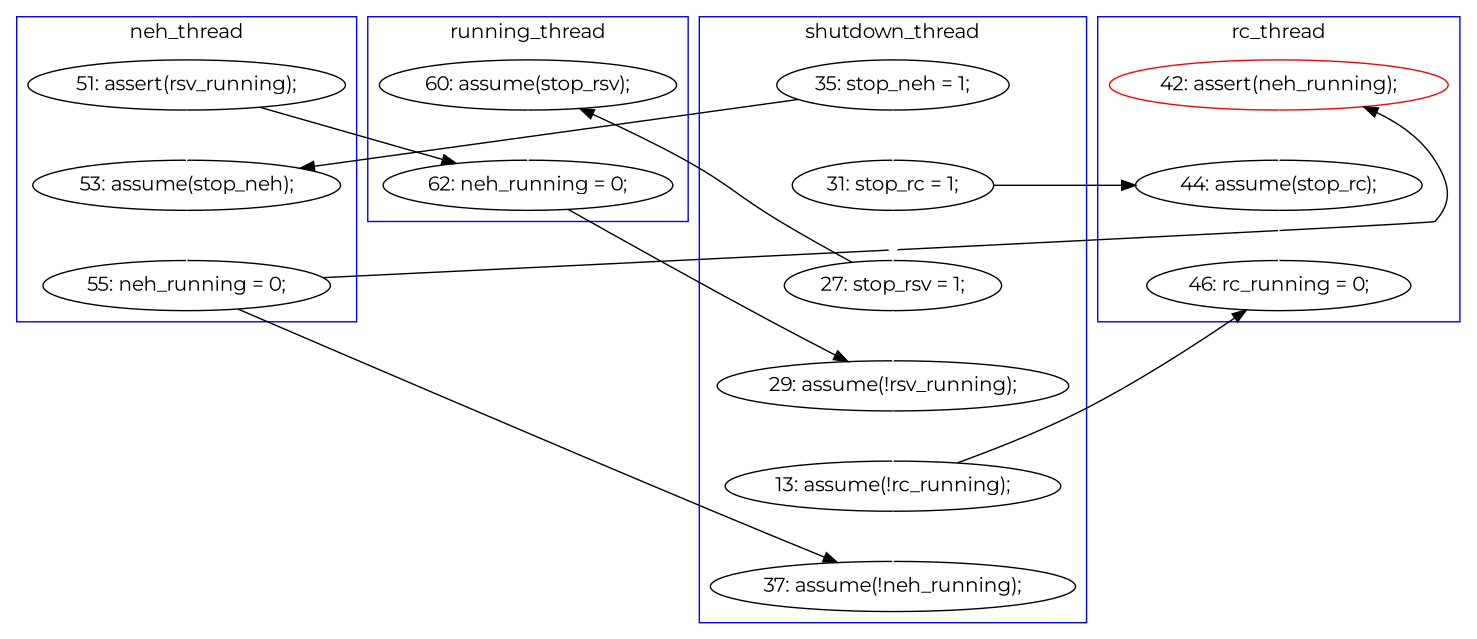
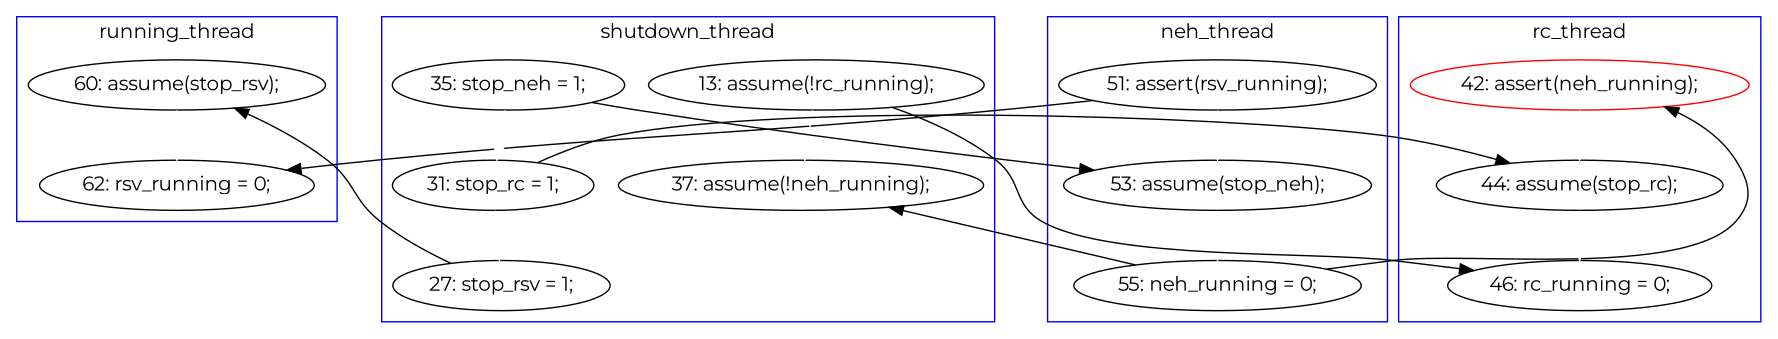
(528, 185) -> (177, 185)
(893, 386) -> none
